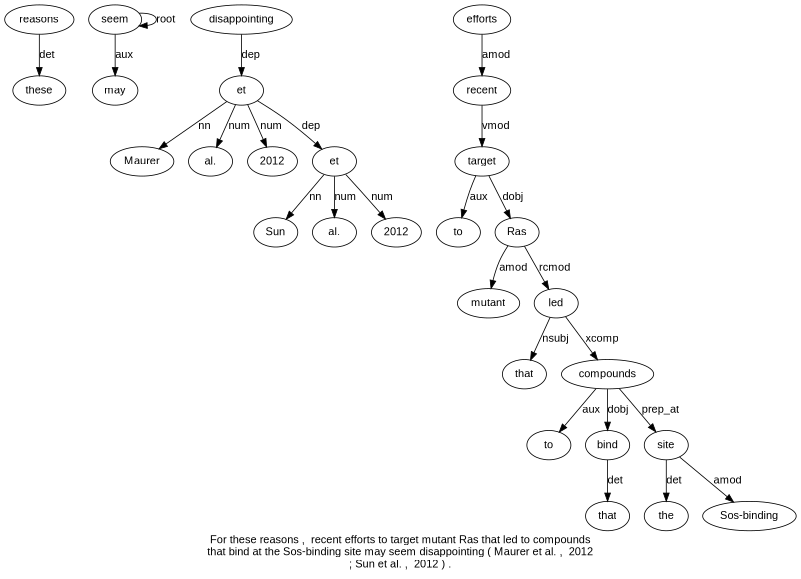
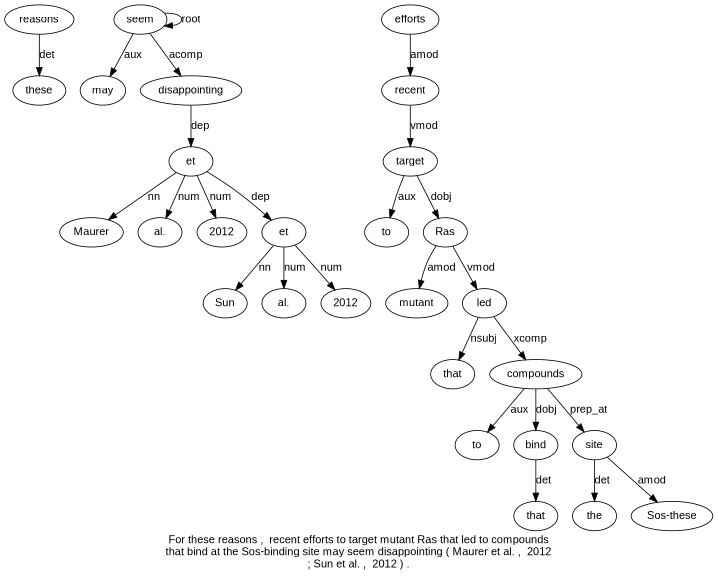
none -> (163, 51)
(555, 268) -> (481, 268)
(749, 516) -> (672, 516)
